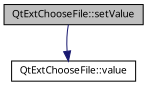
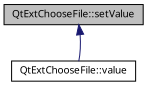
(67, 38) -> (80, 48)
